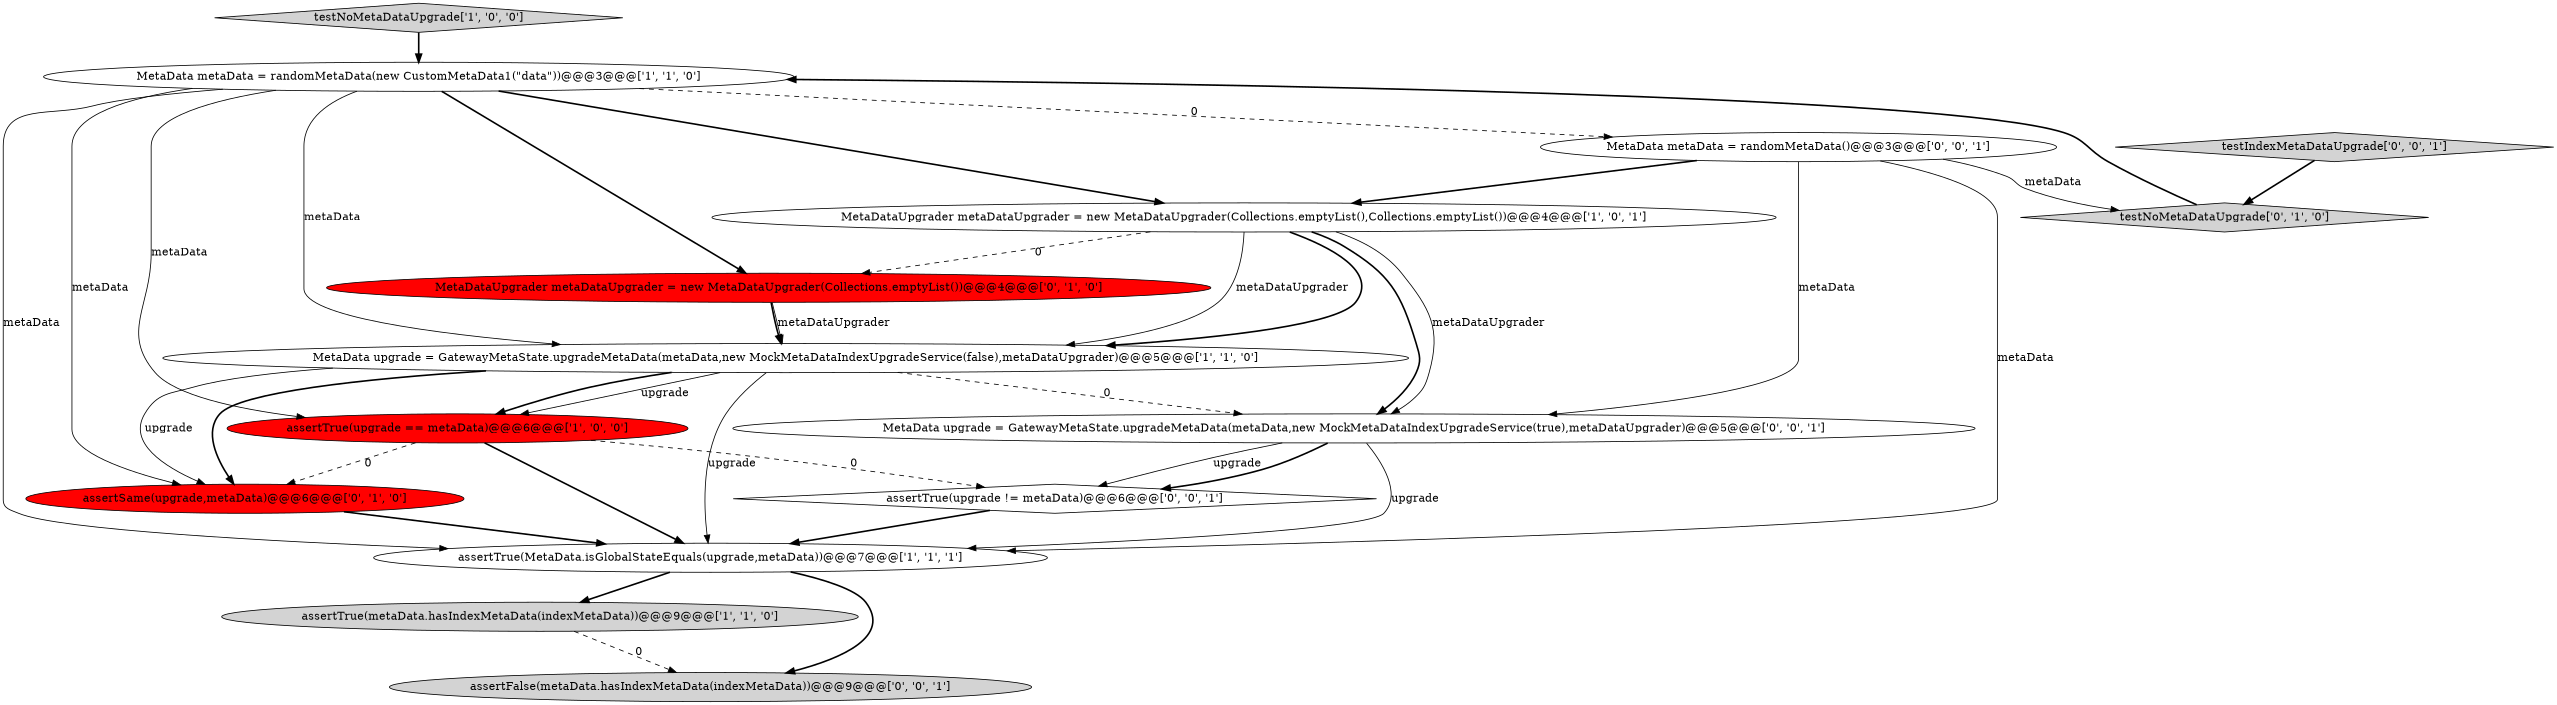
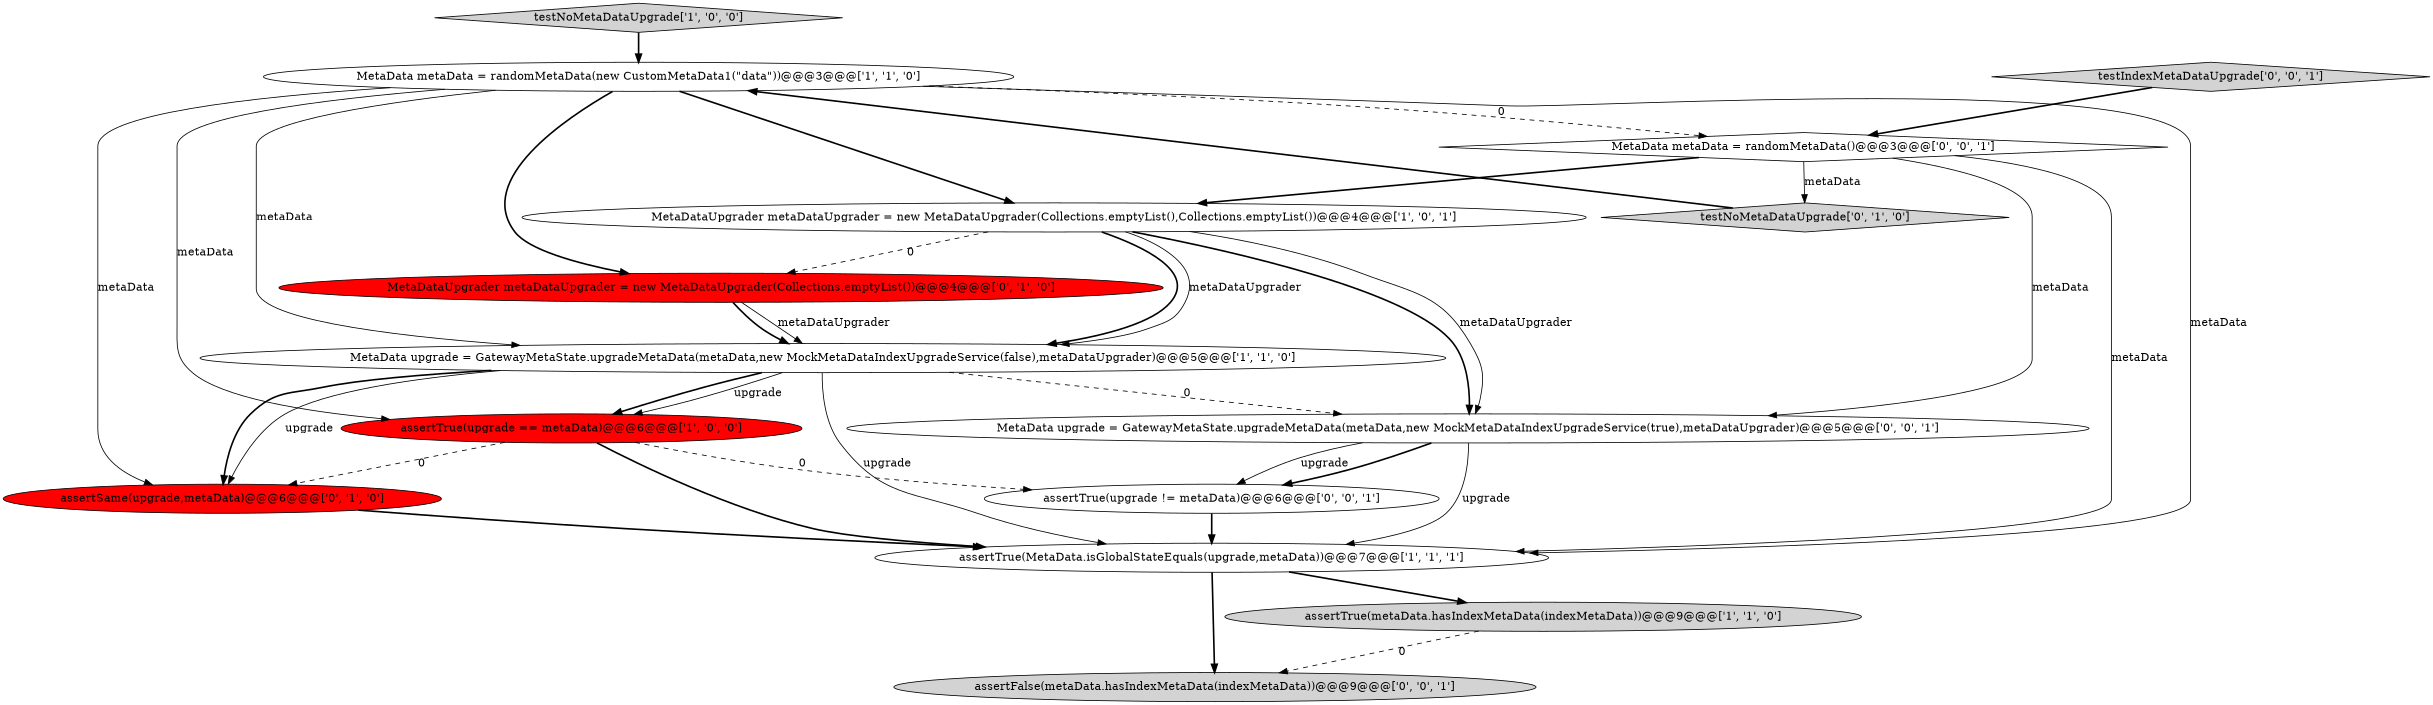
(1799, 147) -> (1803, 147)
(2283, 180) -> (2015, 111)
(1055, 499) -> (1212, 499)
